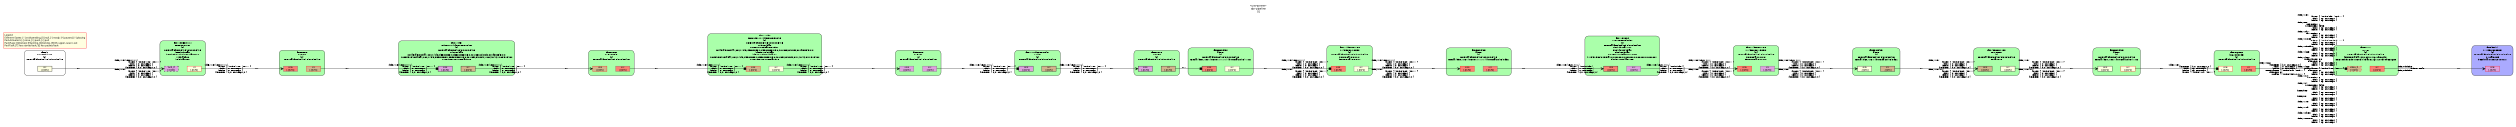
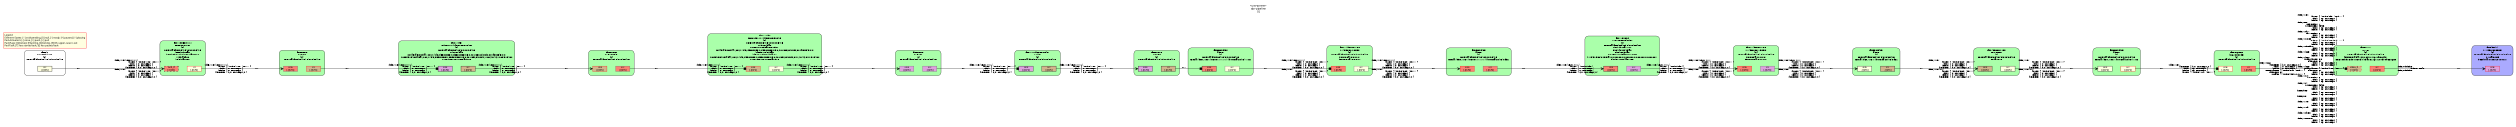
(171, 69) -> (171, 69)
